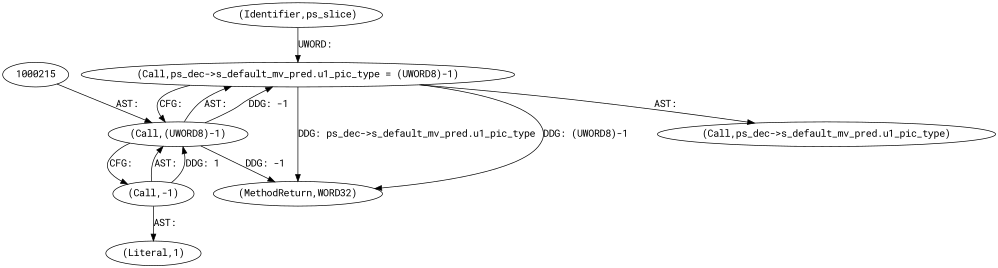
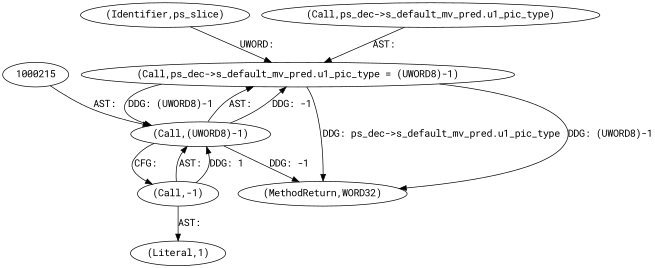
(584, 101) -> (368, 43)
(174, 104) -> (171, 104)
